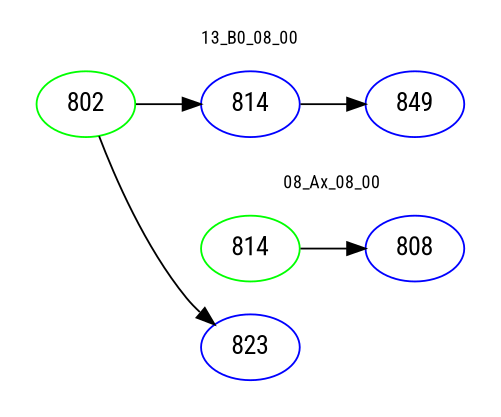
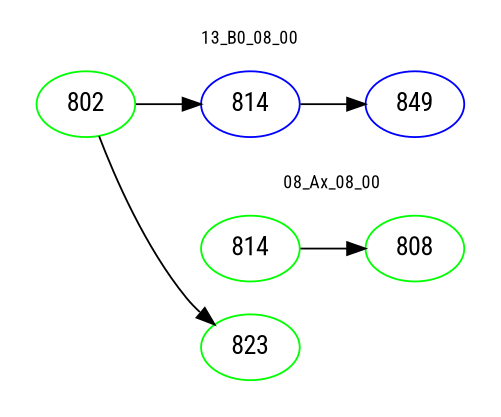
(415, 249) -> (415, 249)
(250, 347) -> (250, 347)
